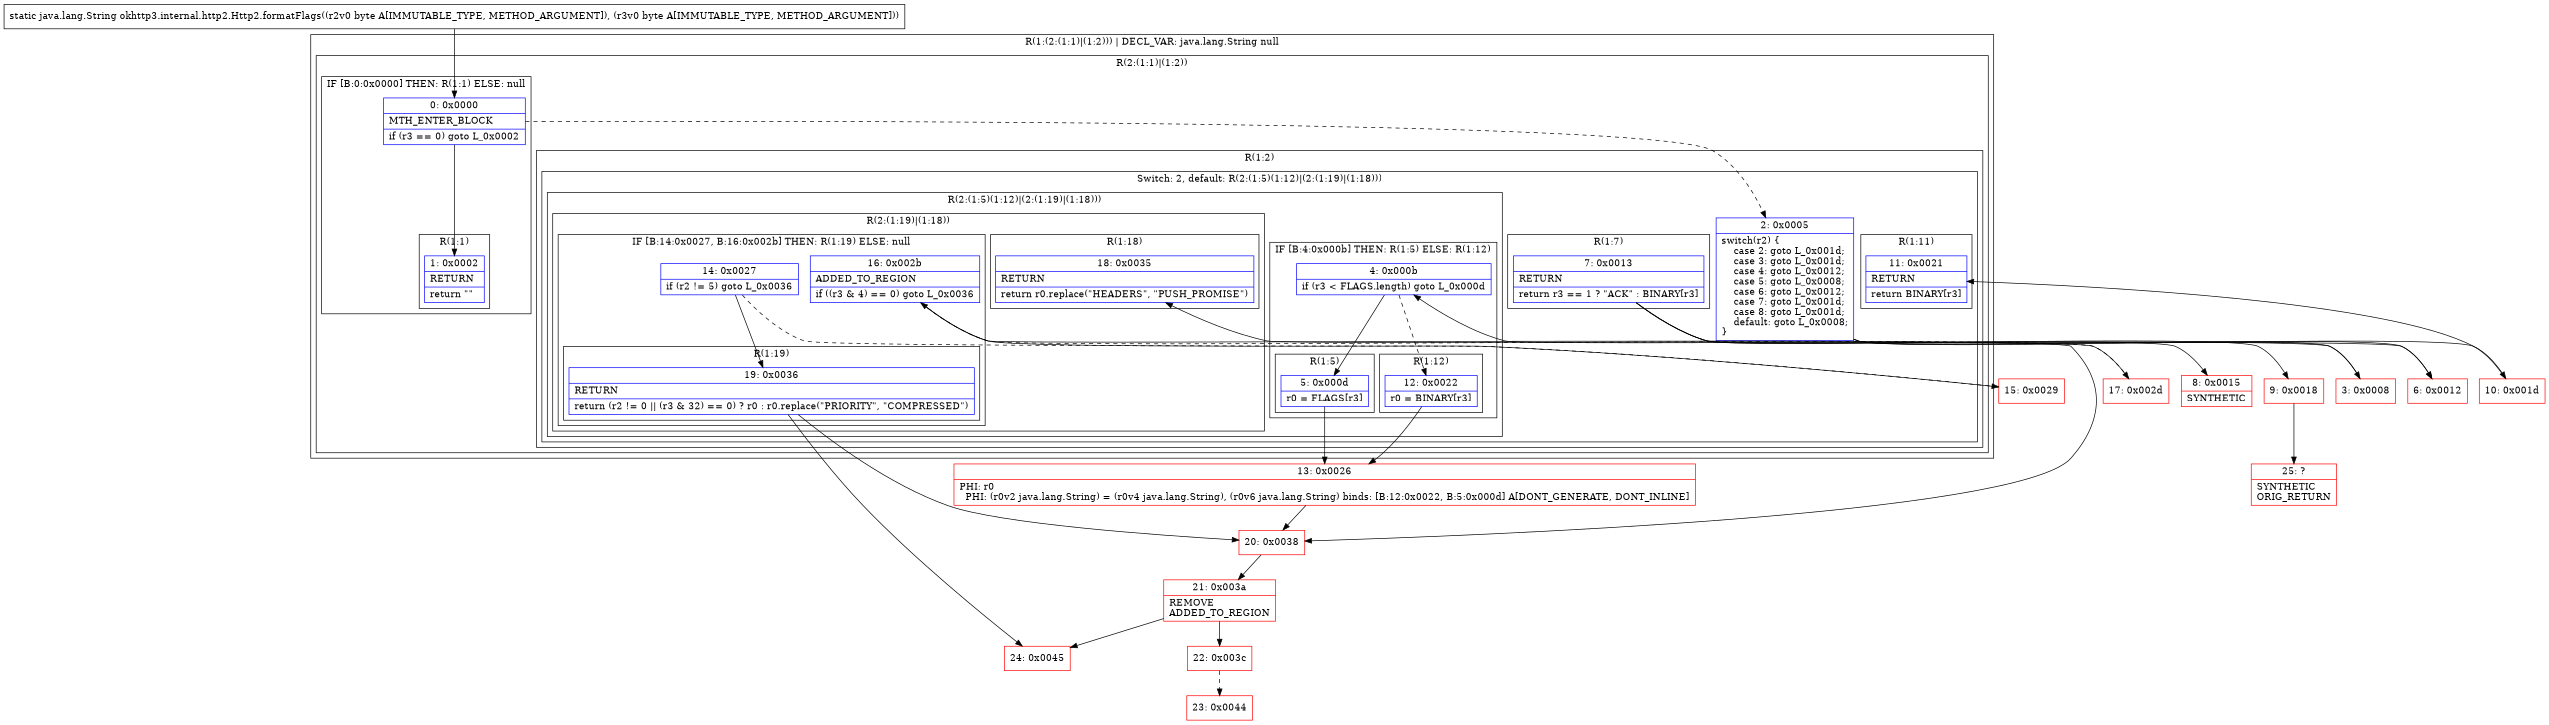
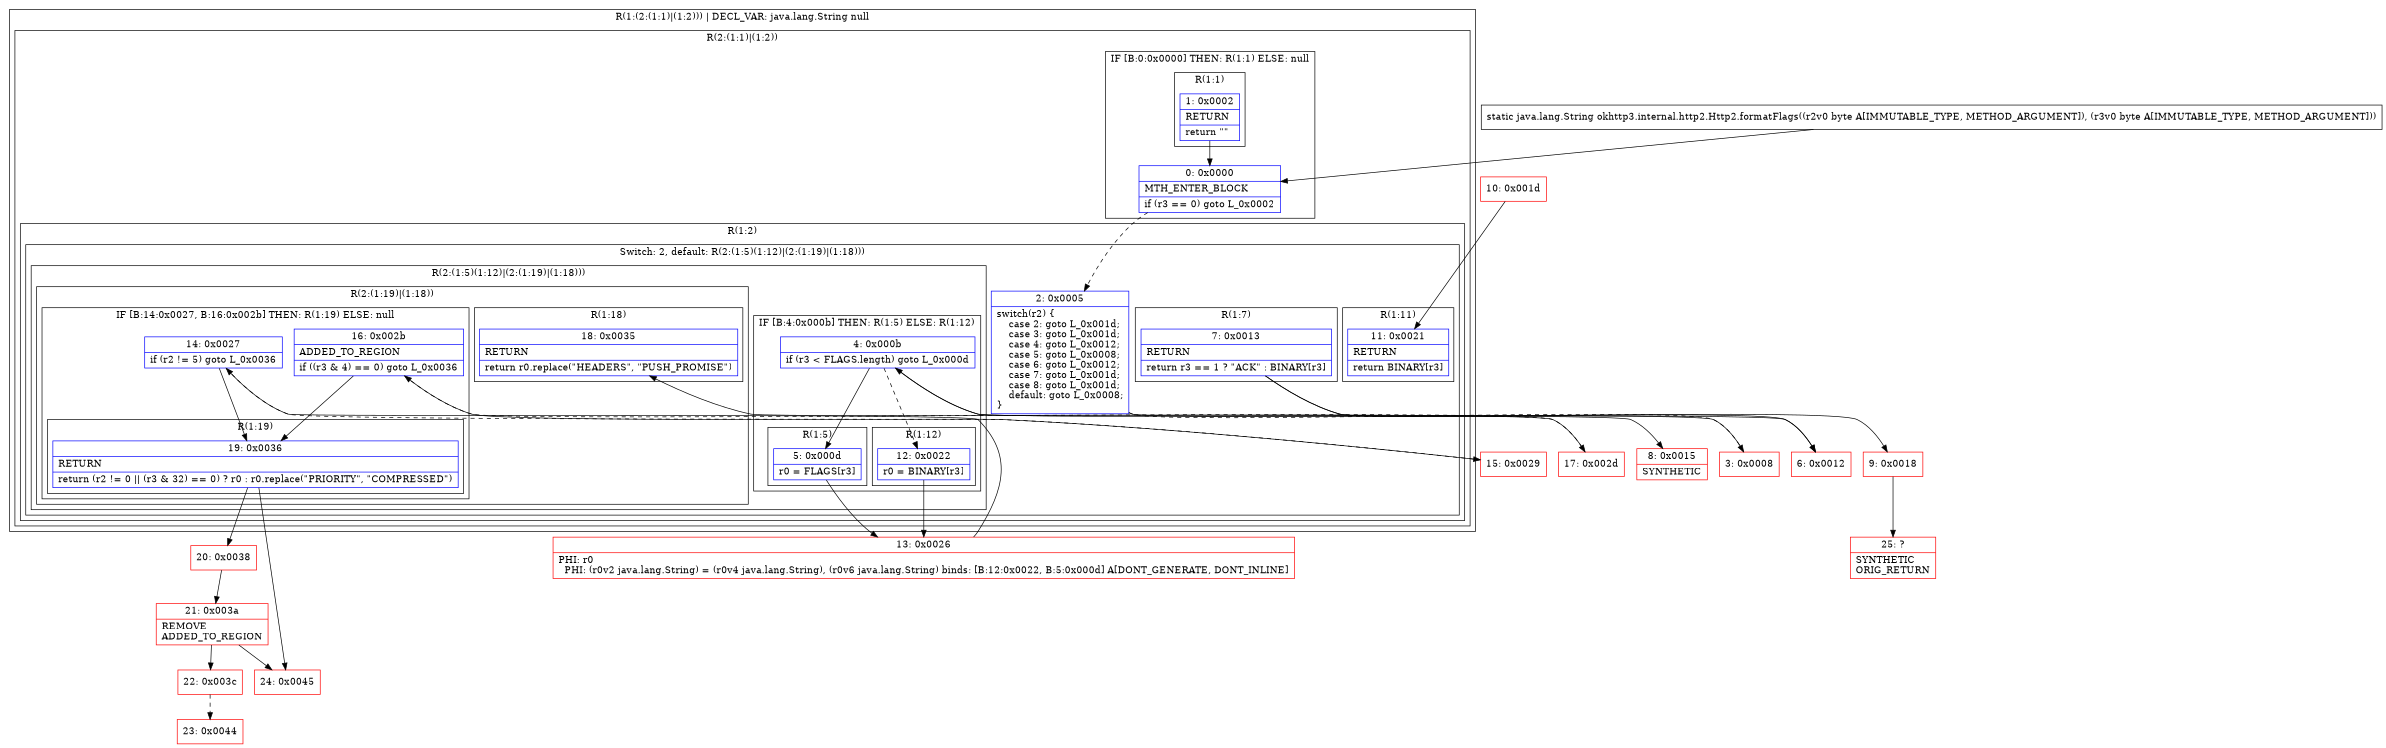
(454, 197) -> (1210, 151)
(1919, 343) -> (1275, 416)
(2111, 343) -> (1440, 416)
(2183, 343) -> none
(2084, 362) -> (320, 406)
(1297, 515) -> (663, 416)
